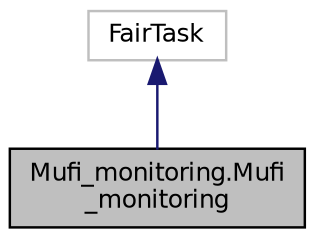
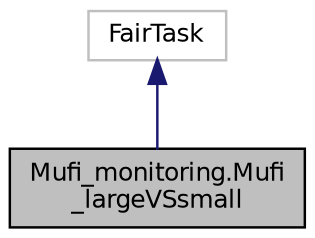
(157, 188) -> (157, 188)
